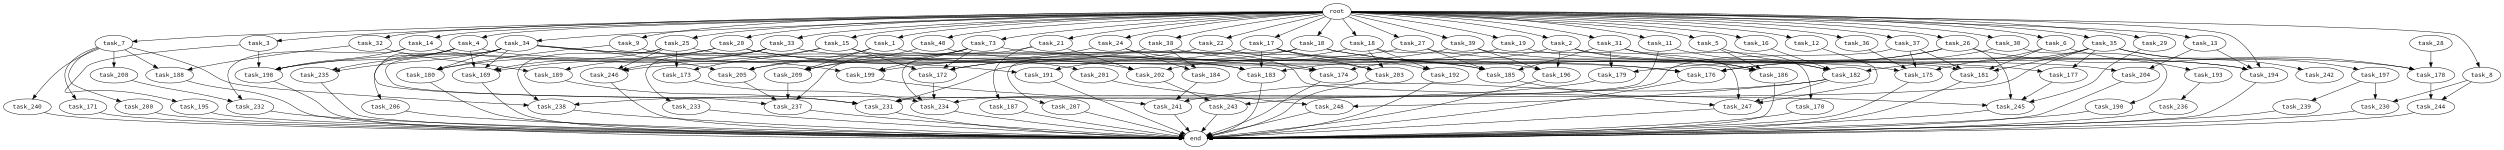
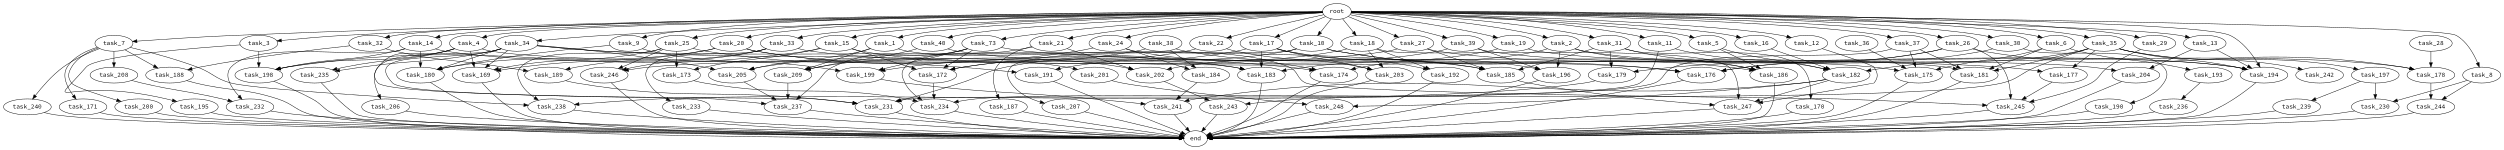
(1595, 19) -> none
(1251, 23) -> none
none -> (420, 57)
none -> (2181, 59)
